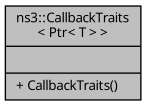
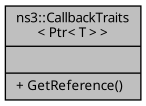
(67, 86) -> (70, 86)
